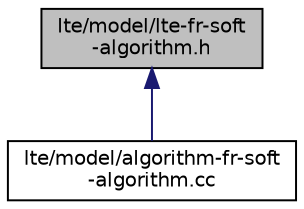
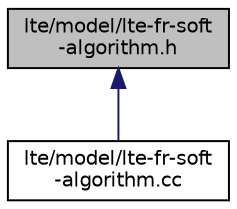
(152, 171) -> (118, 171)
